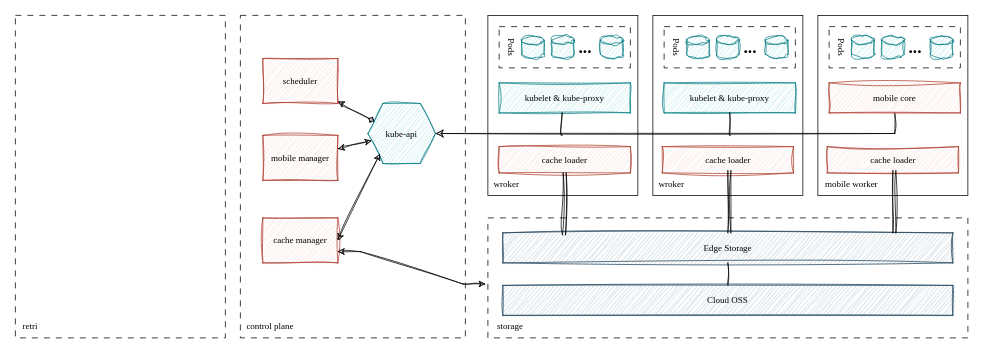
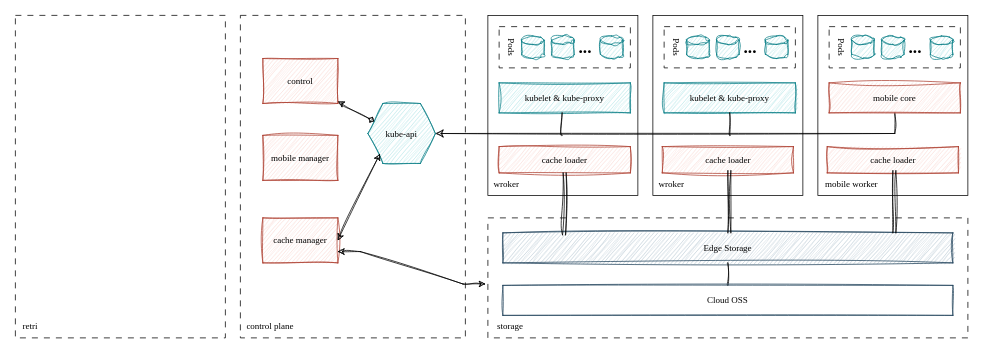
(300, 81) -> (300, 81)
(354, 145) -> none
(728, 300) -> (728, 300)
